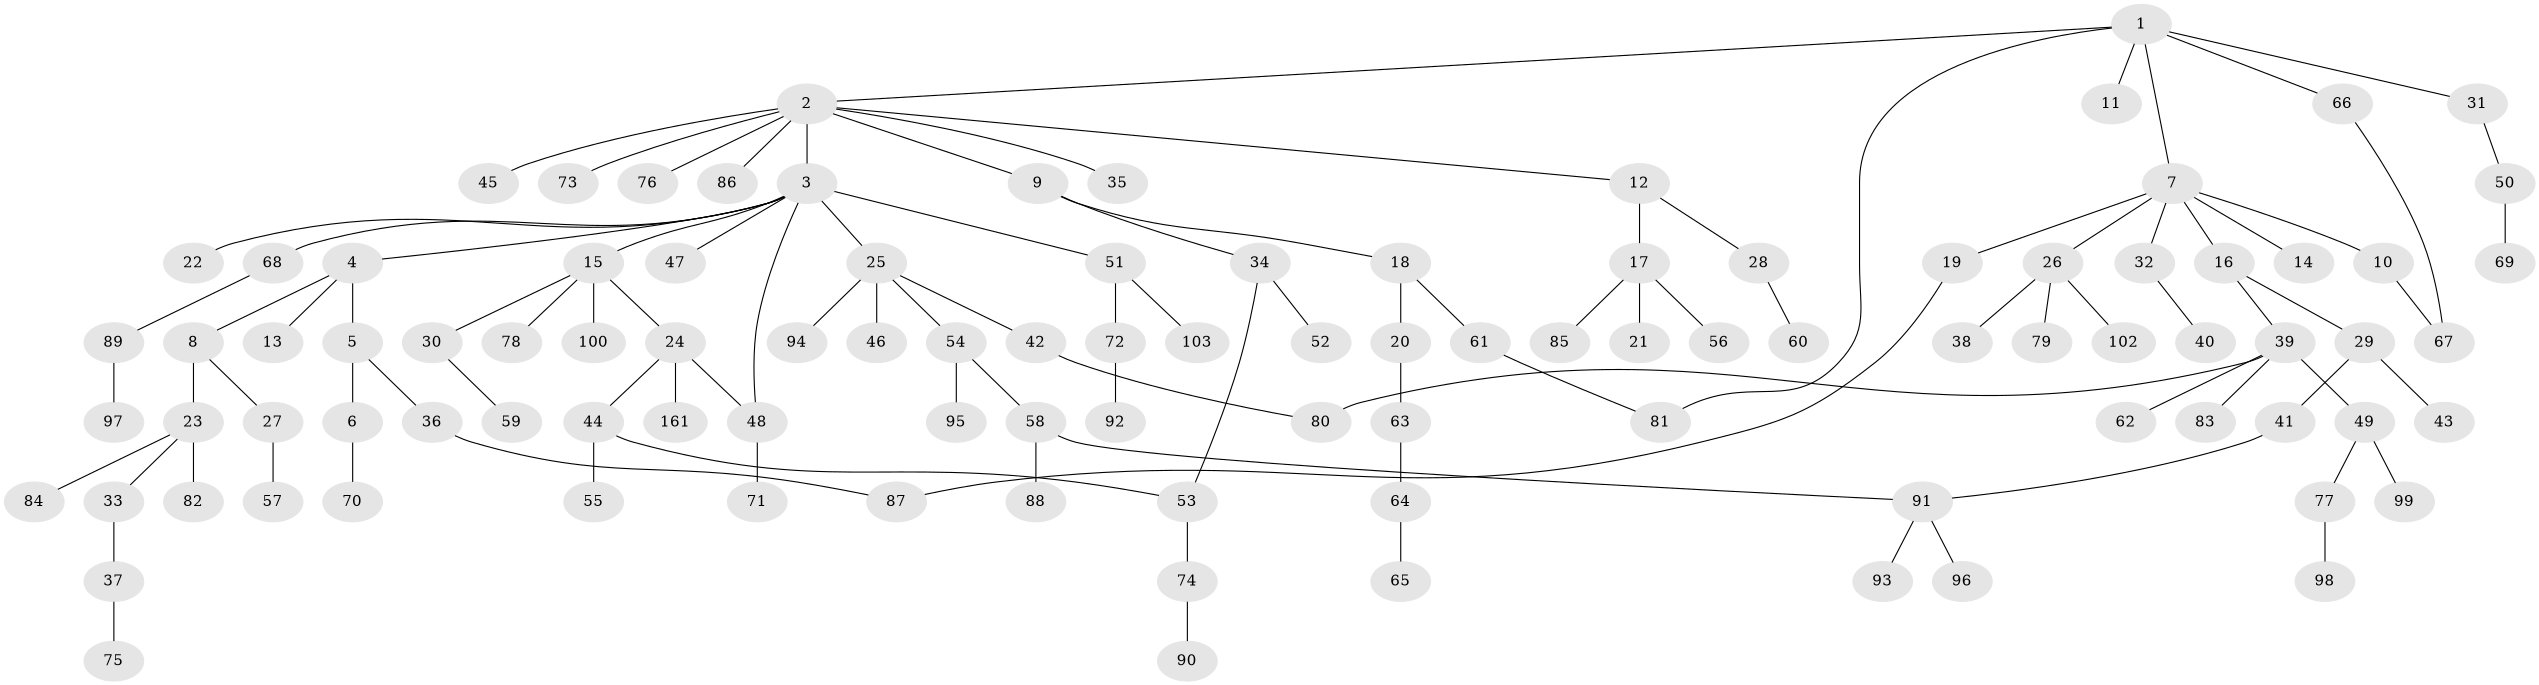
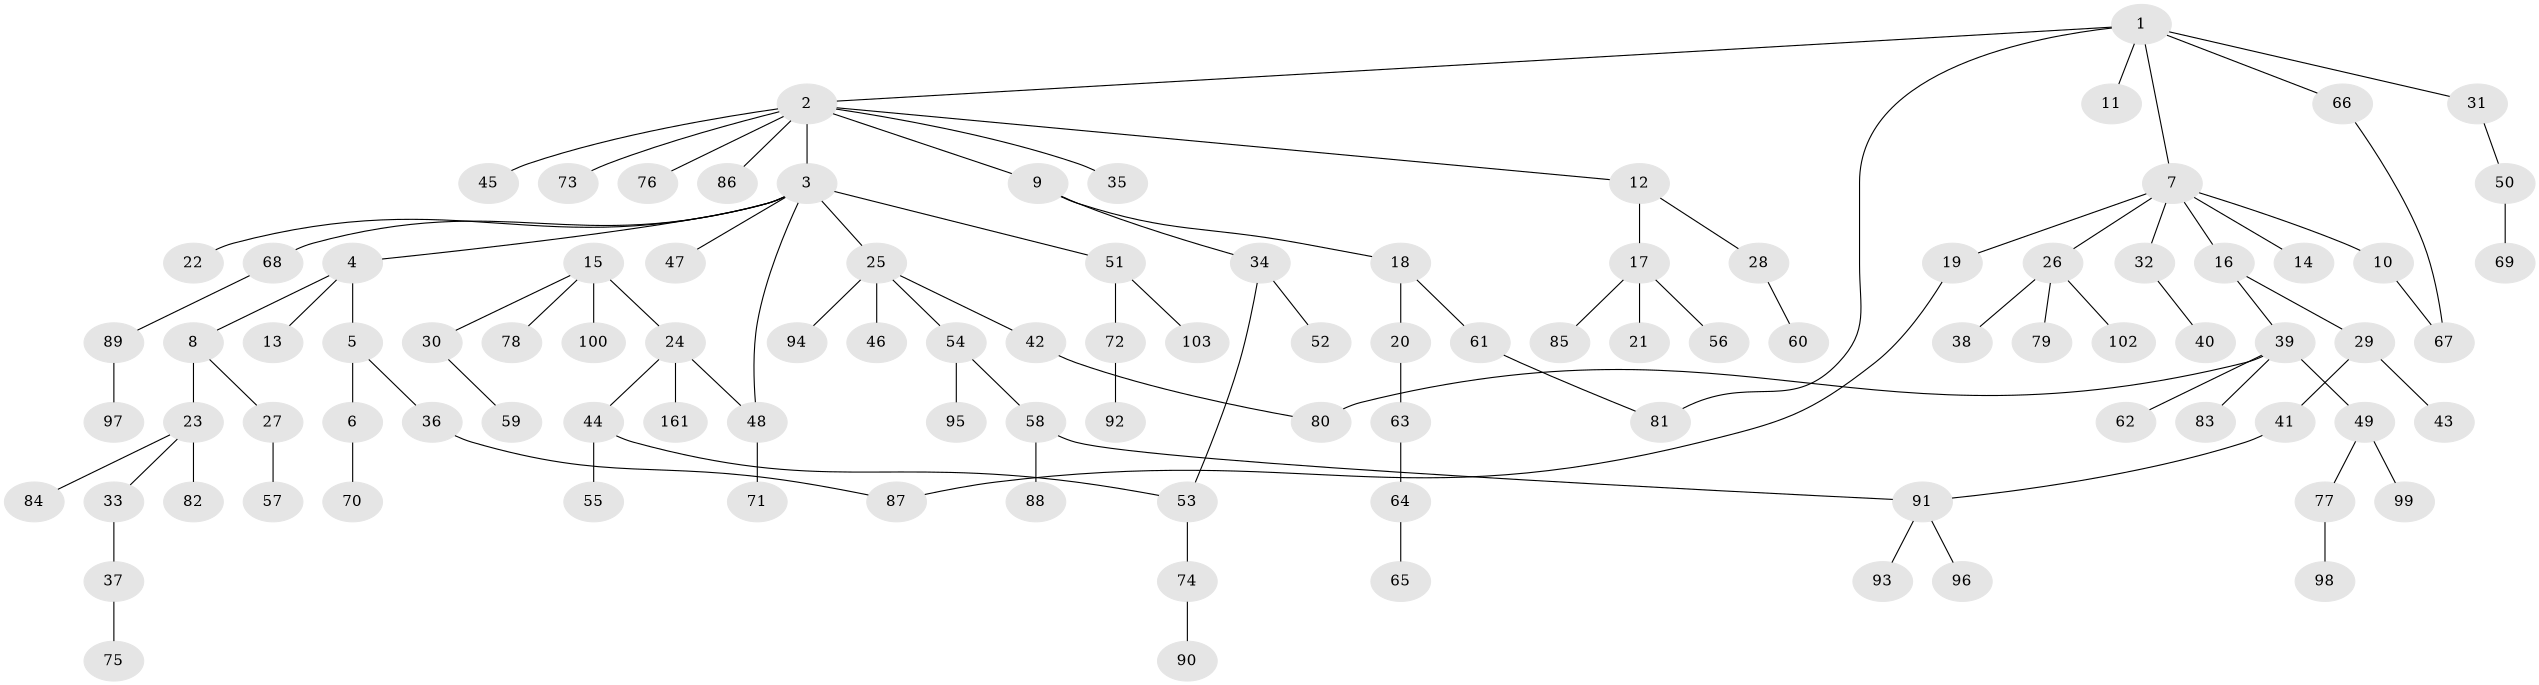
(688, 227) -> none
